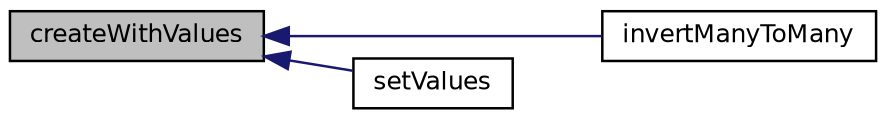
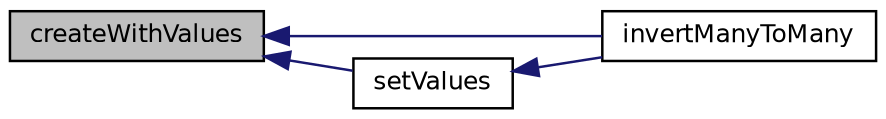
none -> (570, 62)
